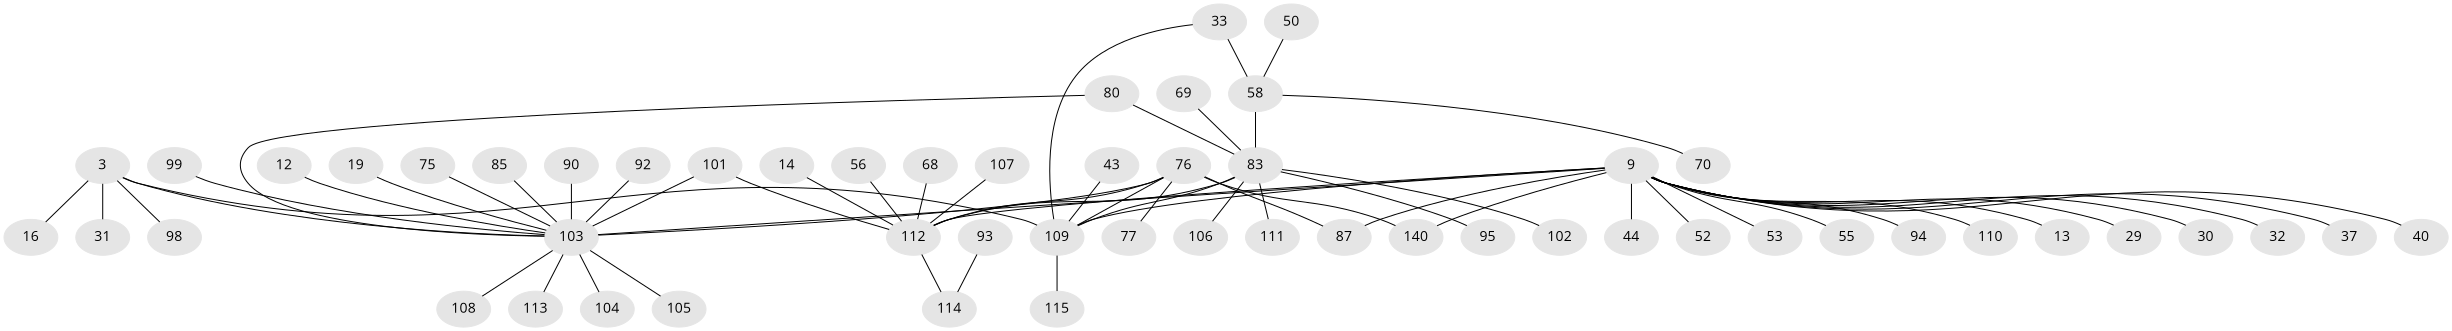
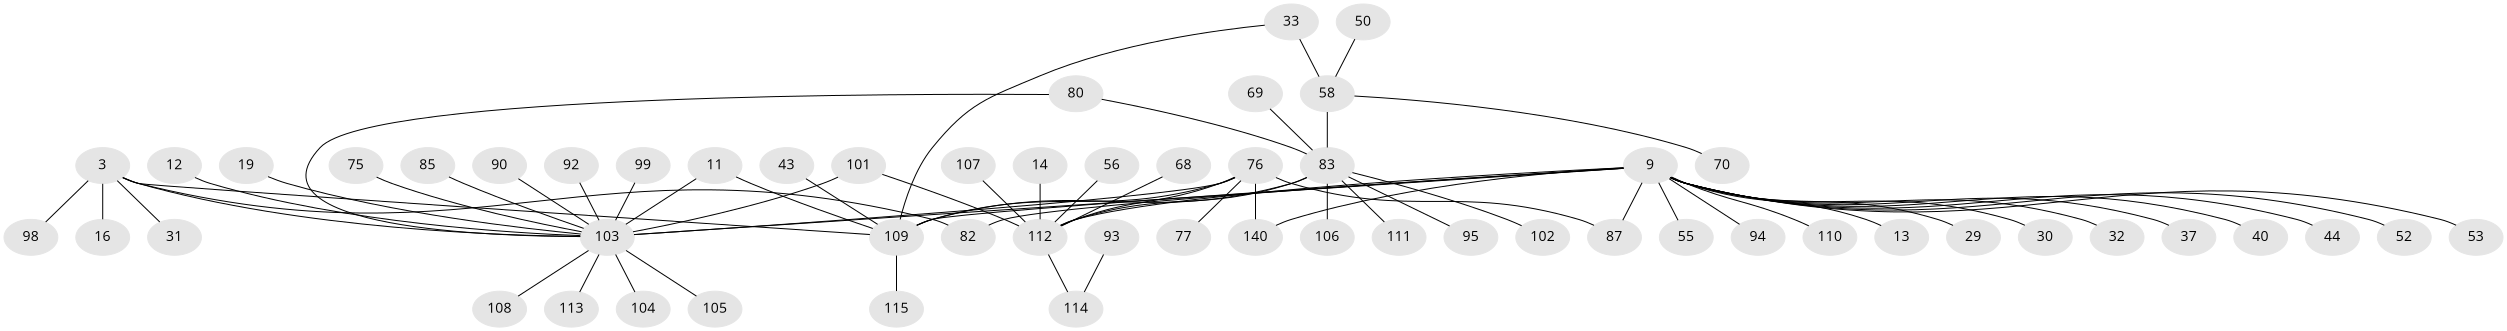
none -> (715, 166)
none -> (968, 237)
